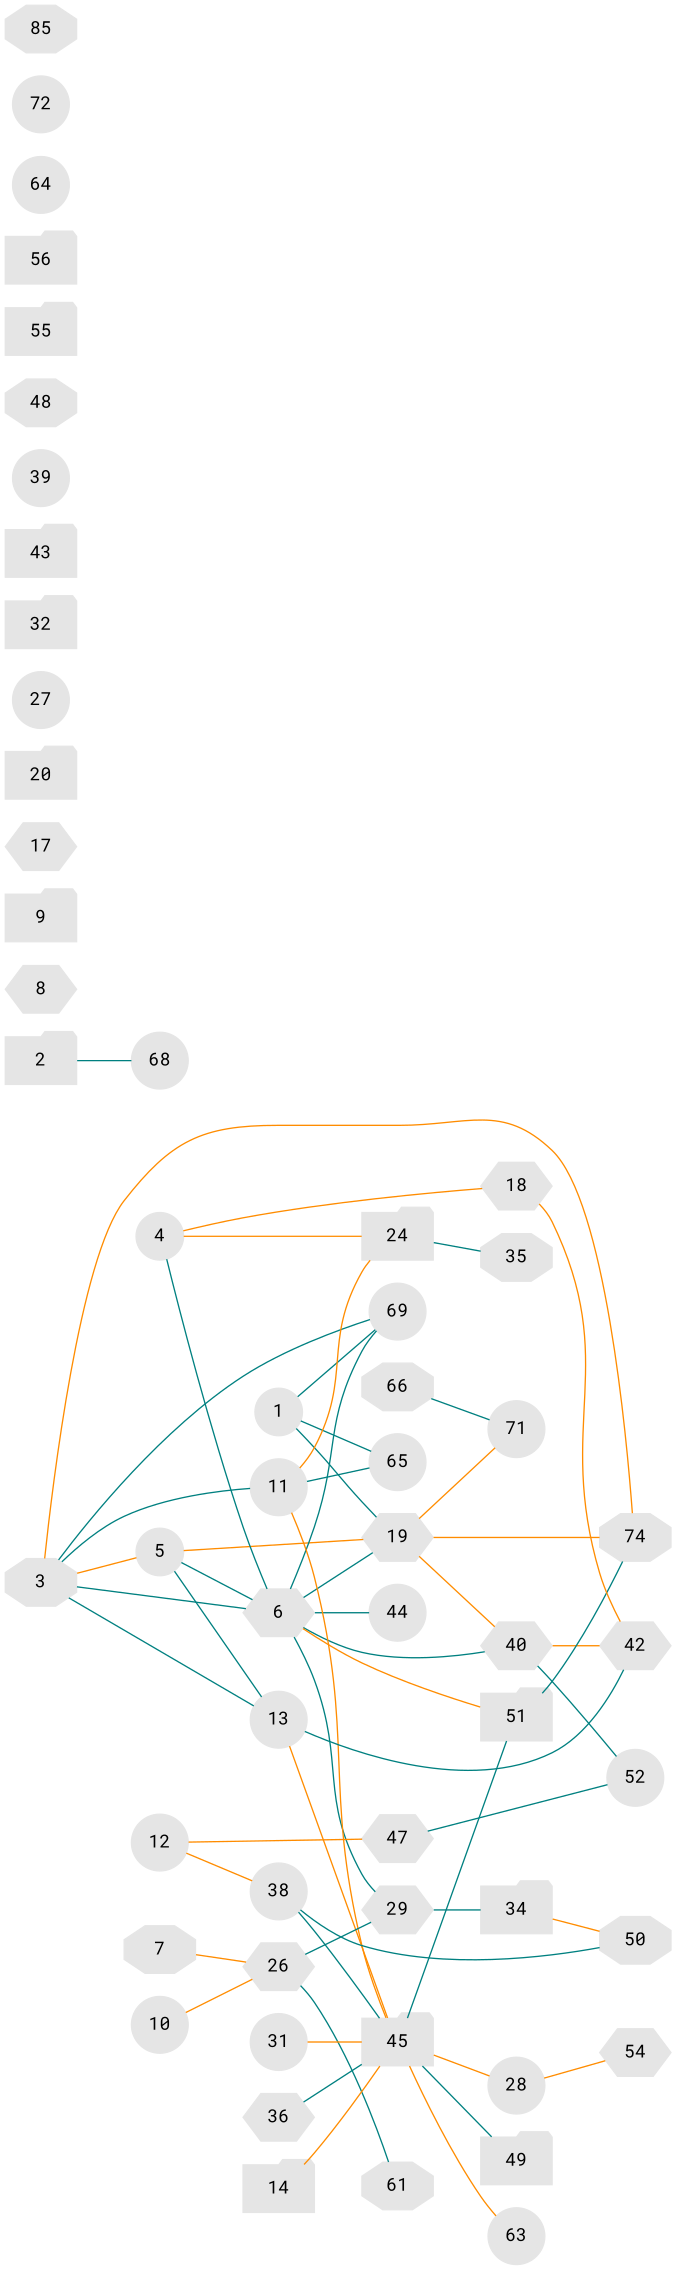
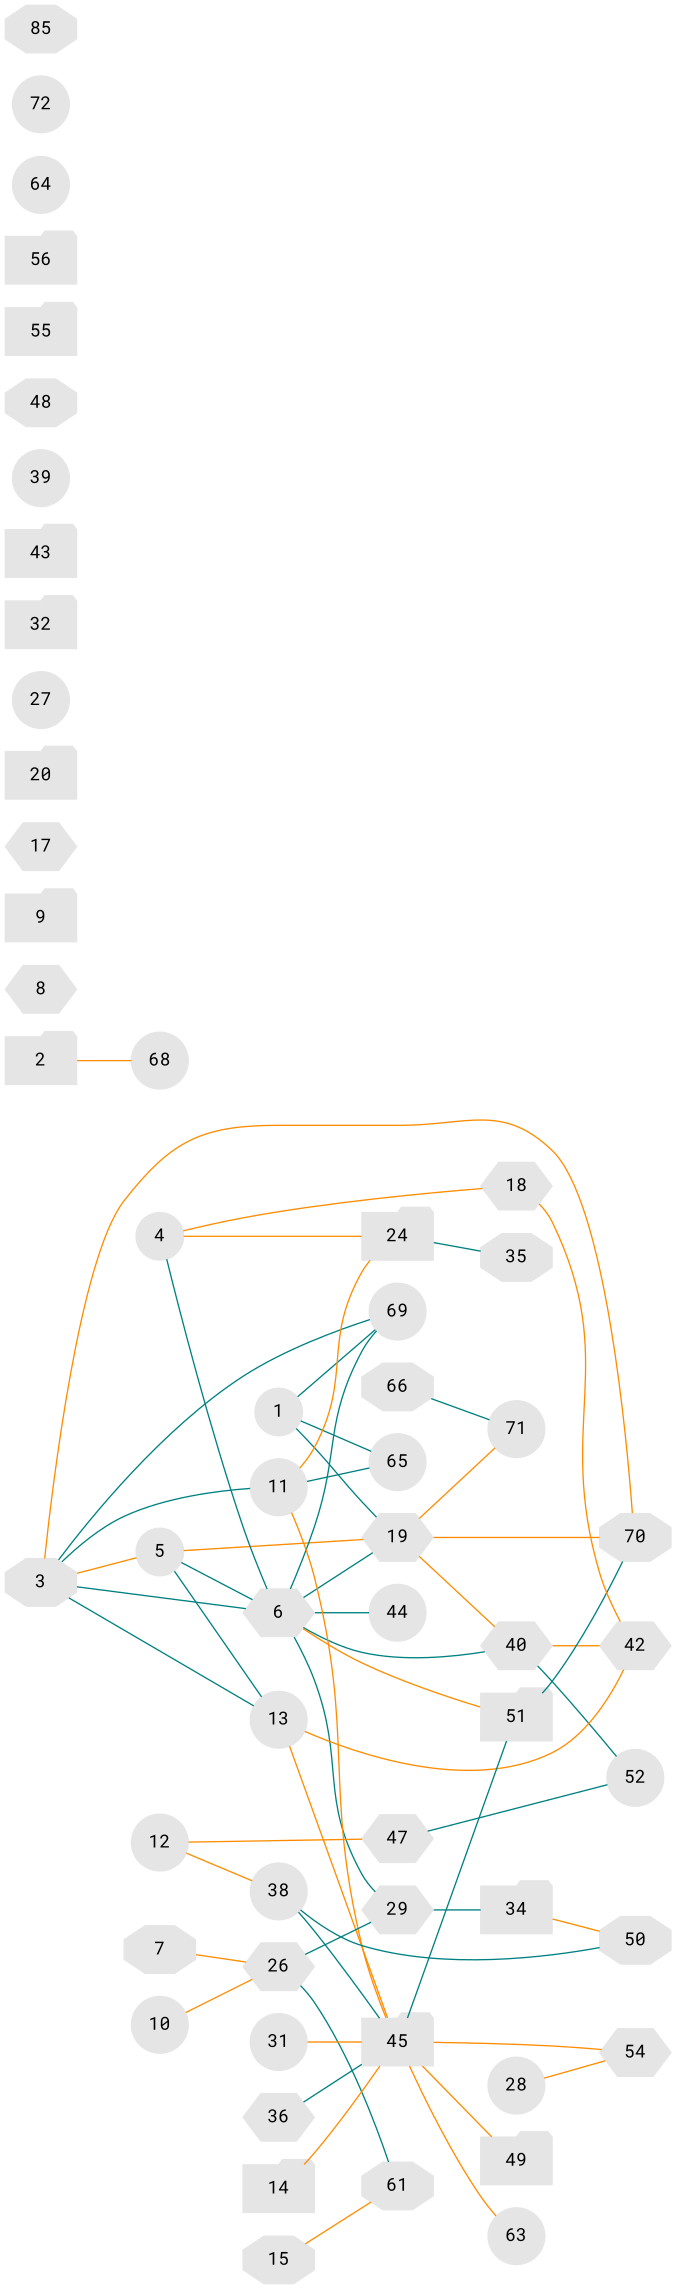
(104, 1061) -> (104, 1061)
(635, 1537) -> (635, 1537)
(483, 1770) -> (483, 1770)
(462, 2066) -> (518, 2044)
(457, 2101) -> (457, 2101)
none -> (279, 2260)
